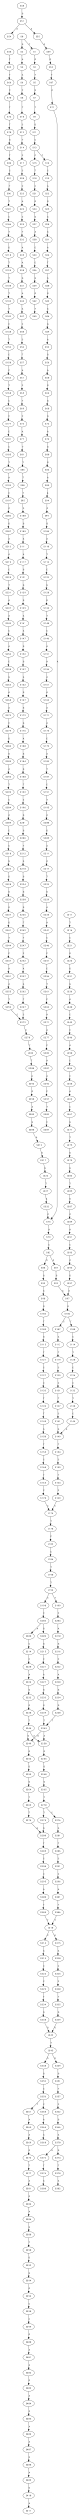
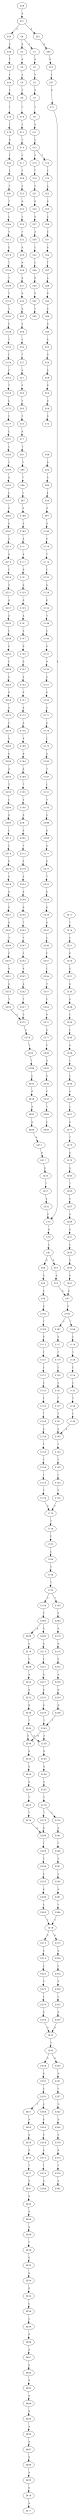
none -> (9, 43)
(47, 439) -> none
(51, 2150) -> (43, 2149)
